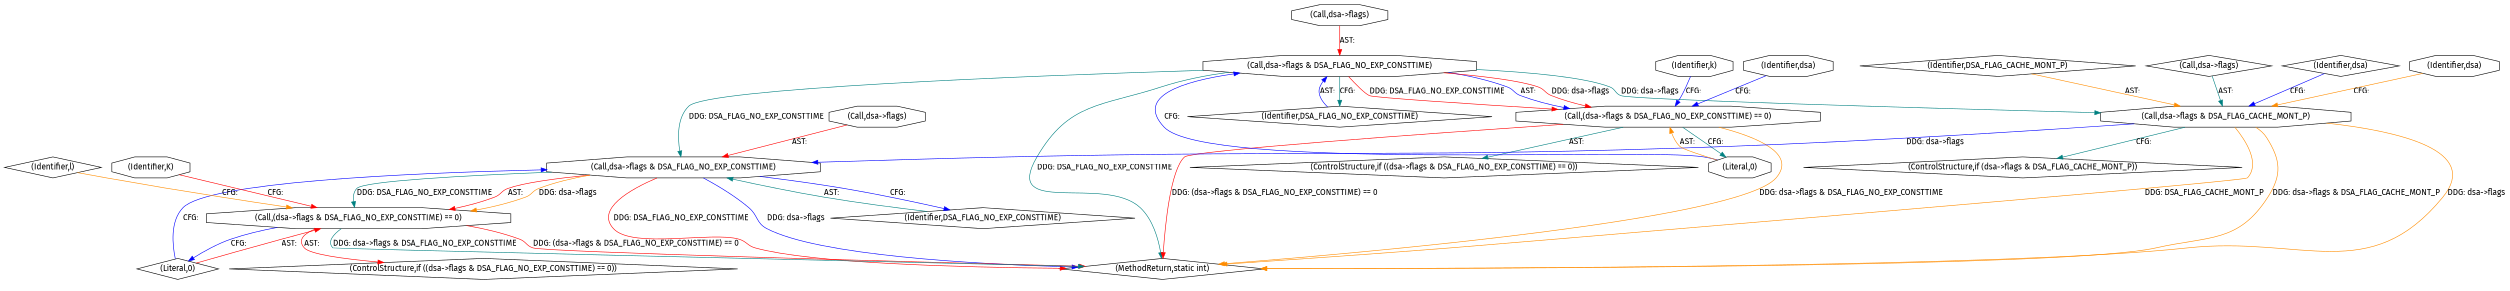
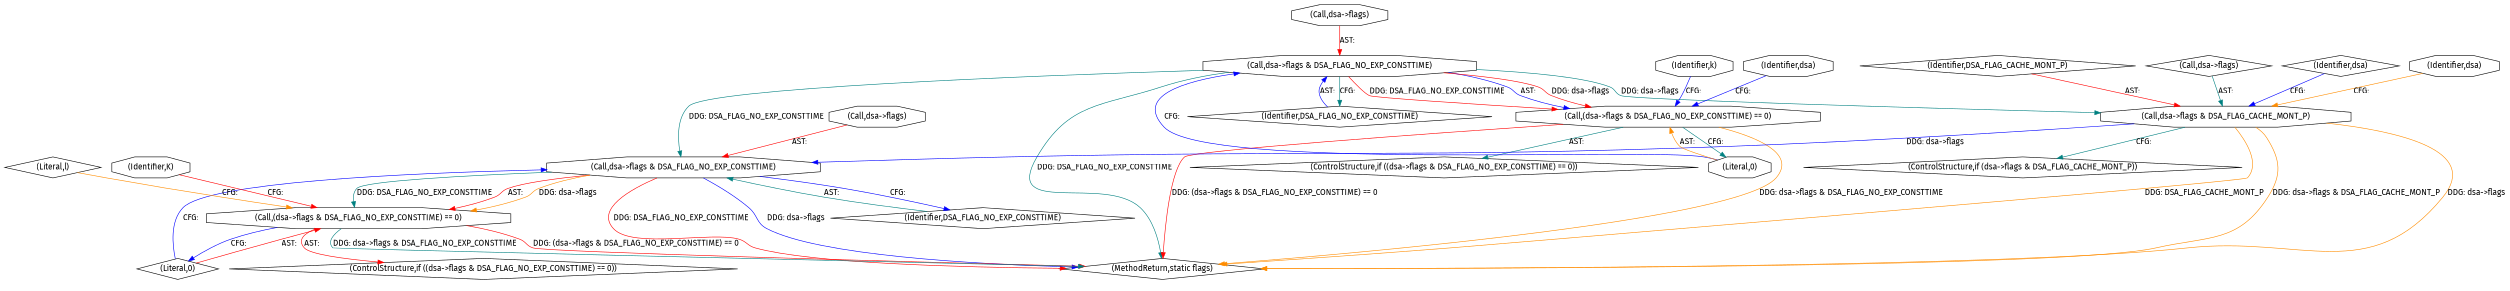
(2103, 89) -> (2103, 89)
(53, 167) -> (53, 167)
(1162, 269) -> (1162, 269)
